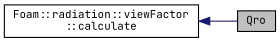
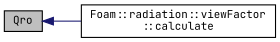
(224, 21) -> (67, 21)
